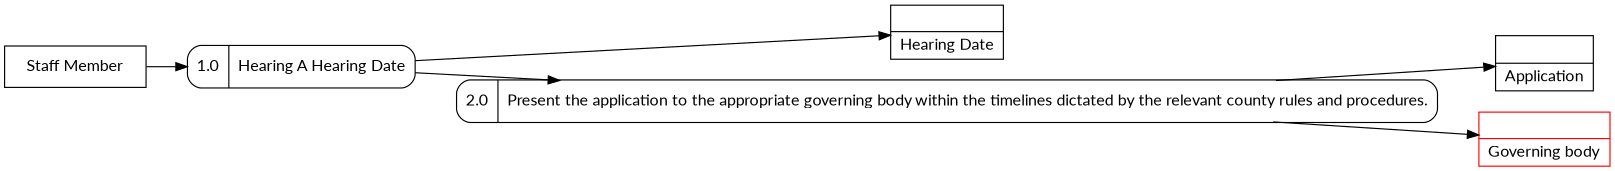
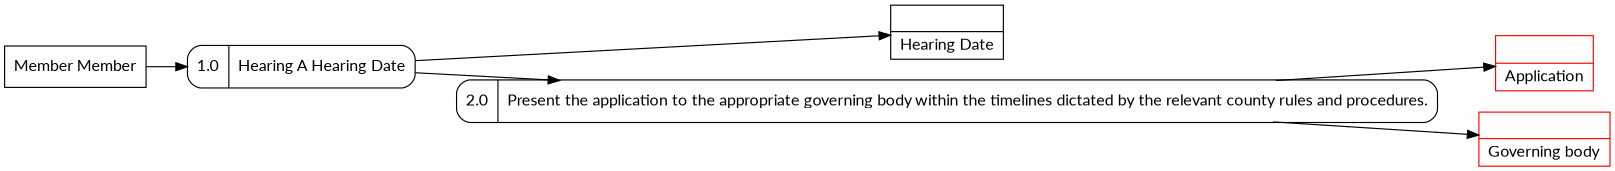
(1544, 63) -> (1544, 63)
(75, 67) -> (75, 67)
